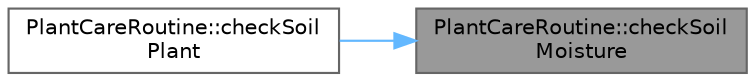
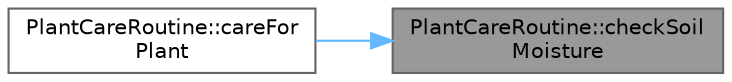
(174, 41) -> (162, 41)
